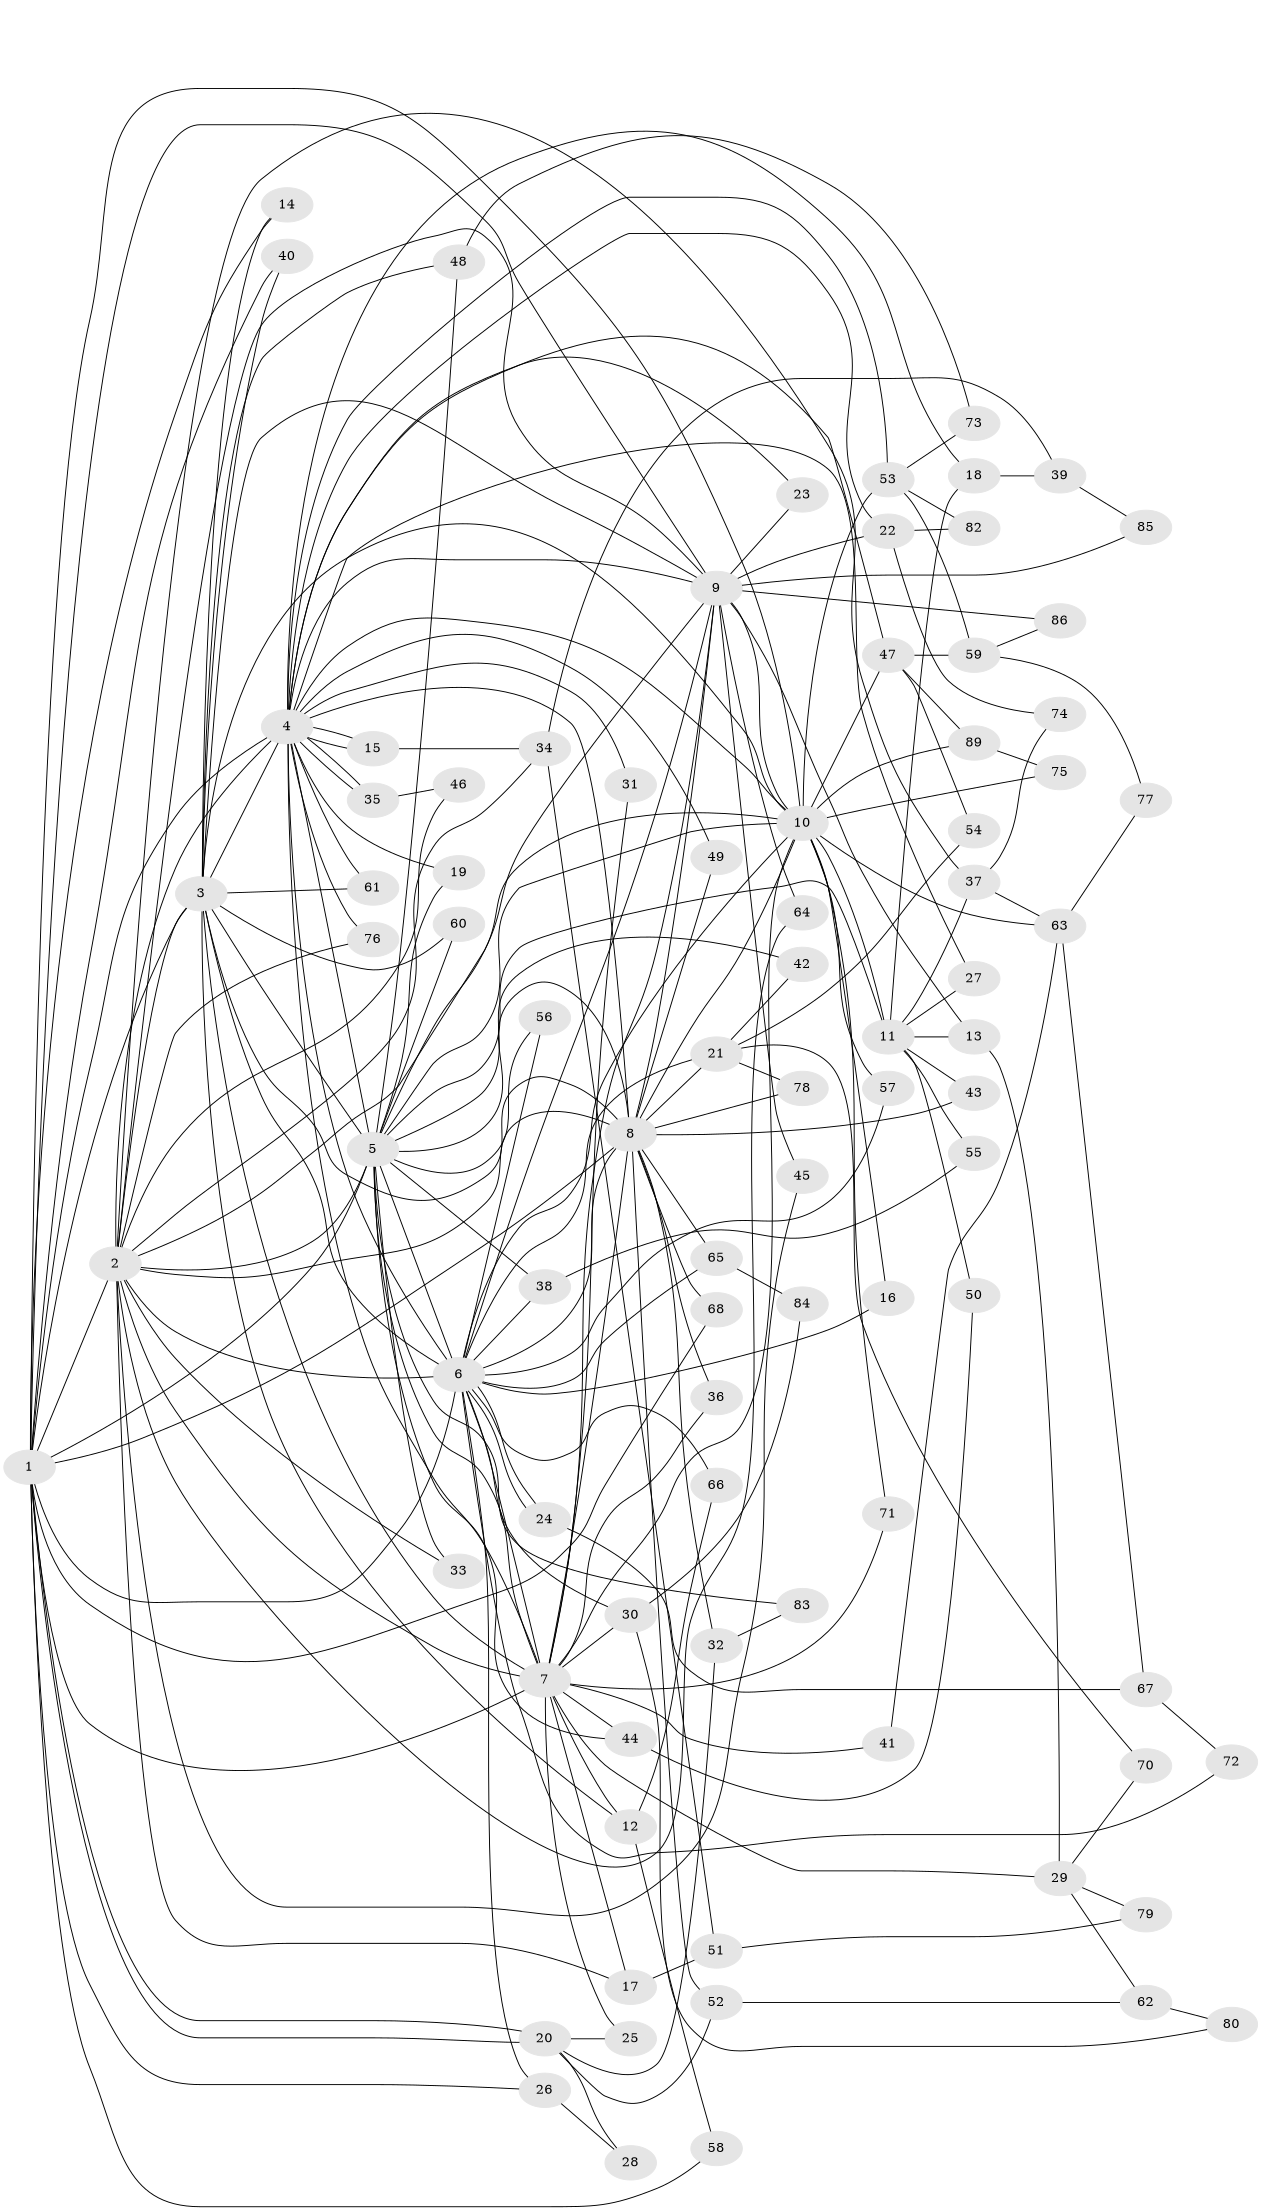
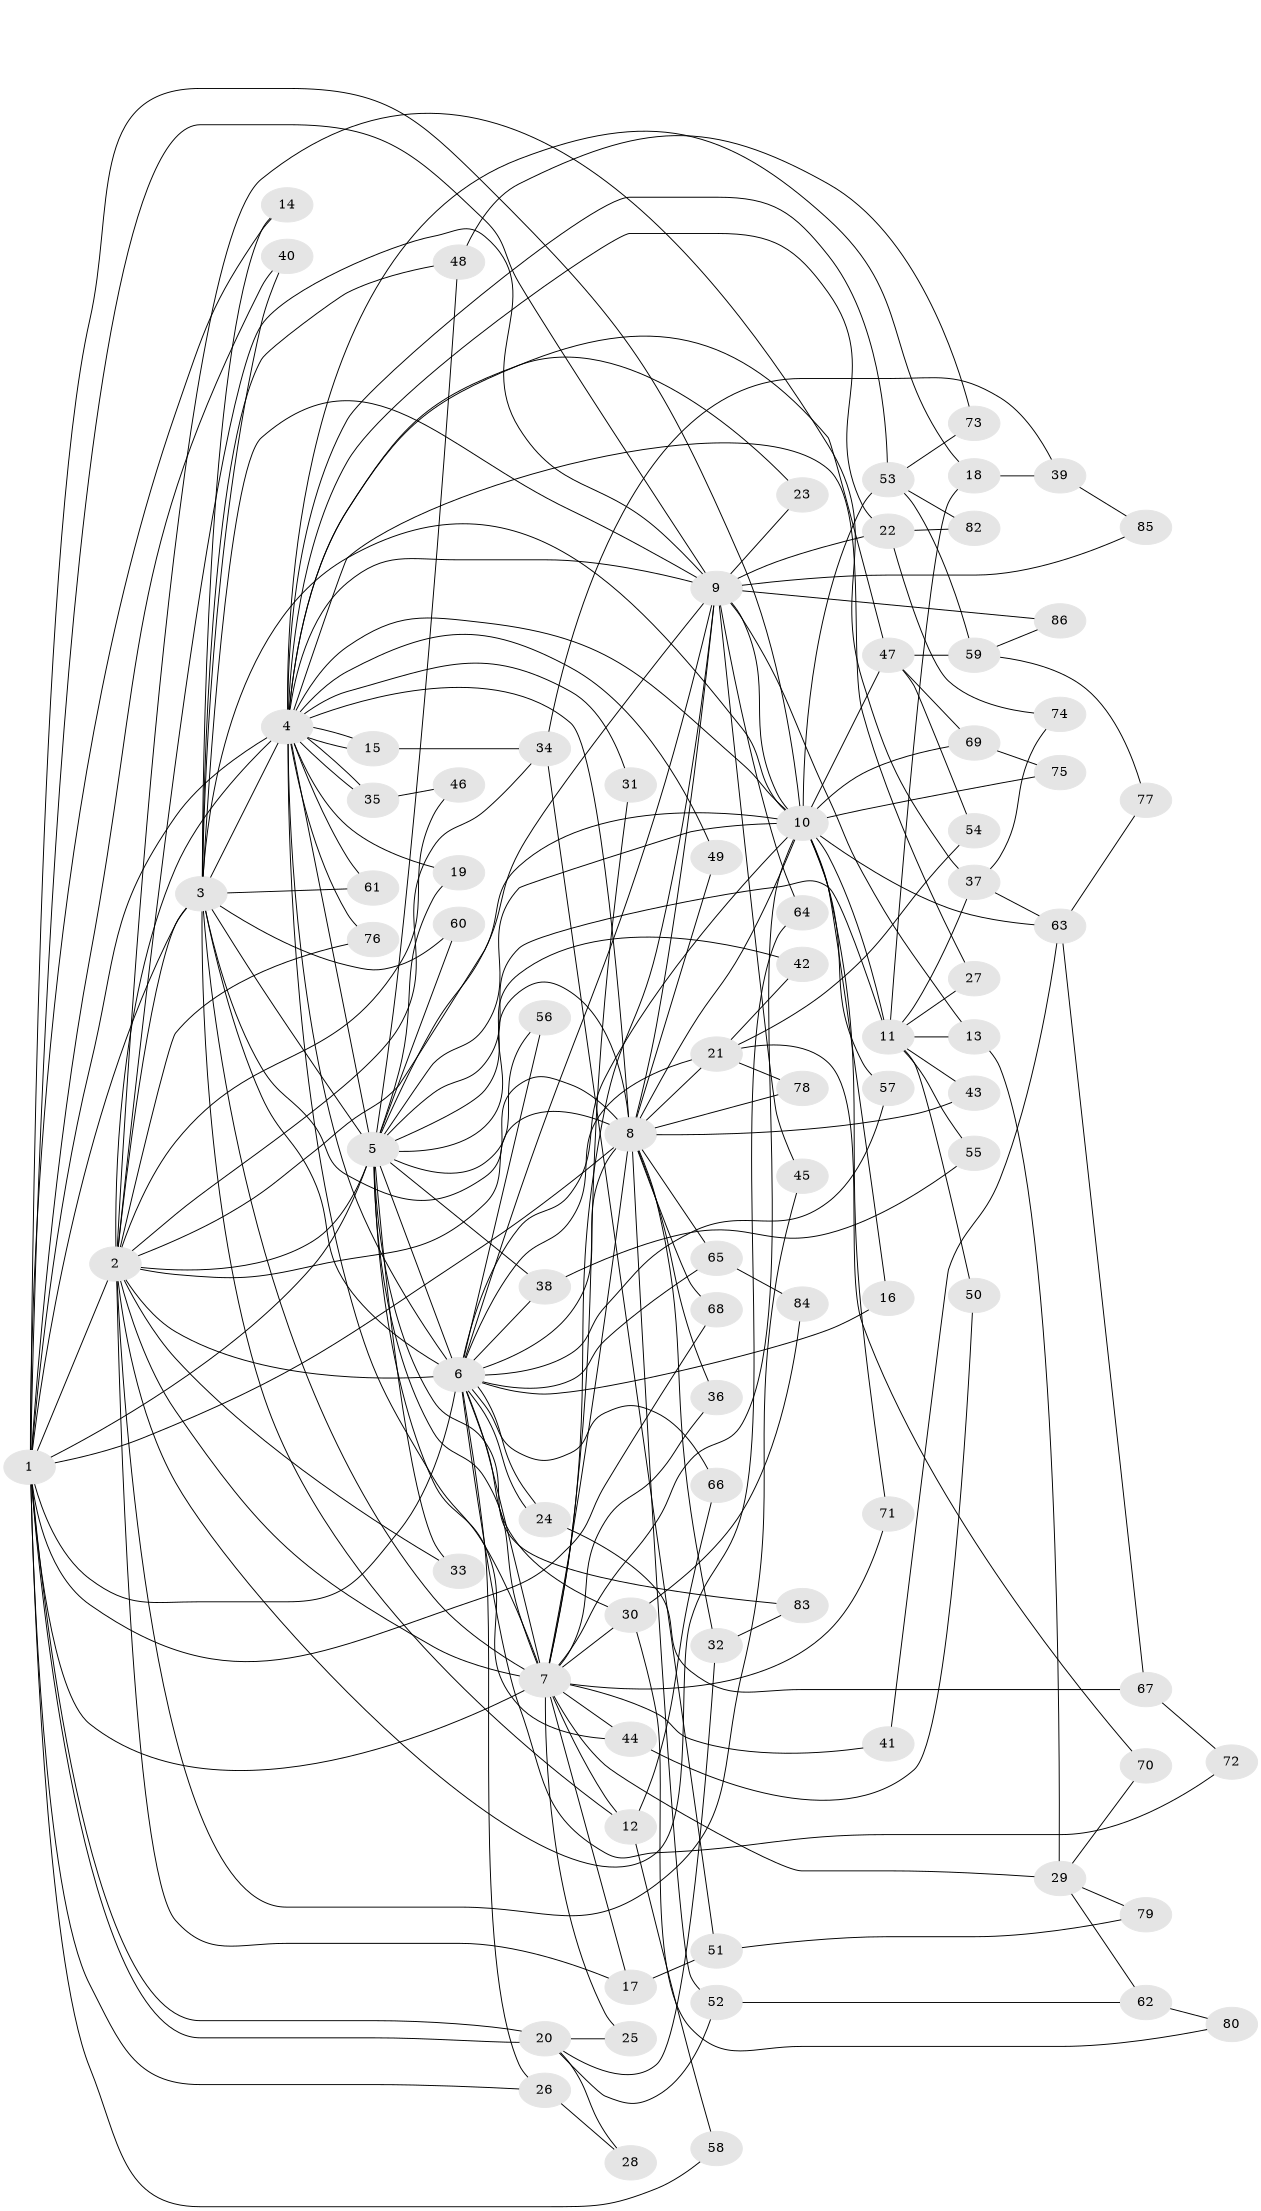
(974, 743) -> (974, 743)
